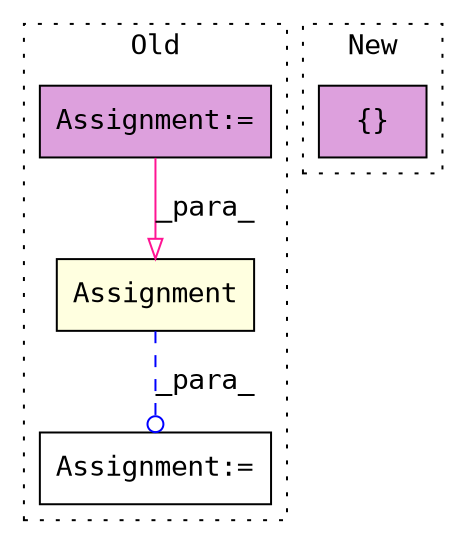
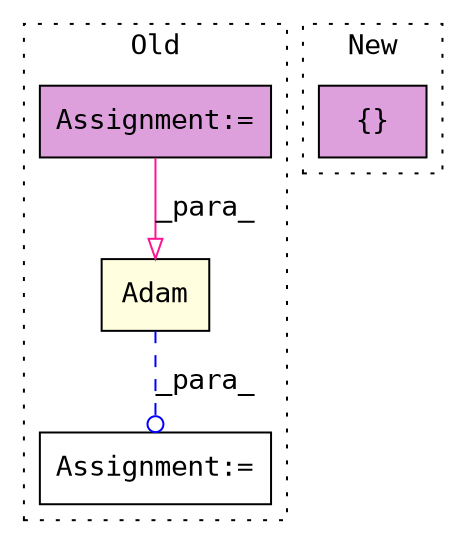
(155, 295) -> (155, 295)
